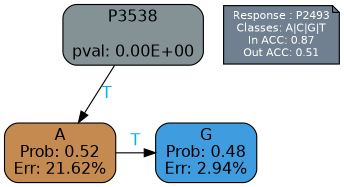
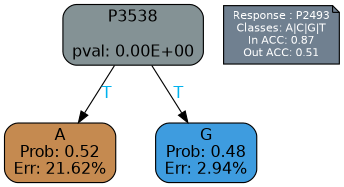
(130, 153) -> (167, 89)
